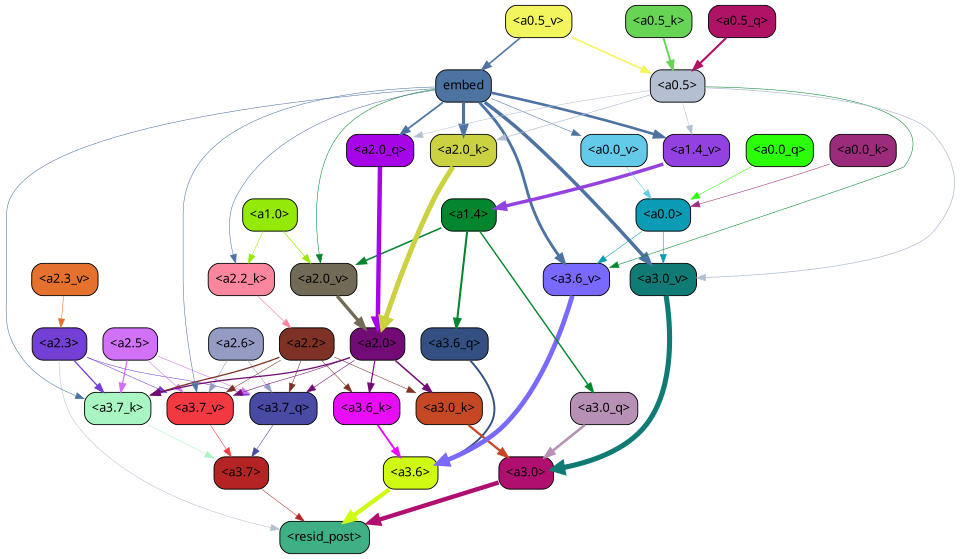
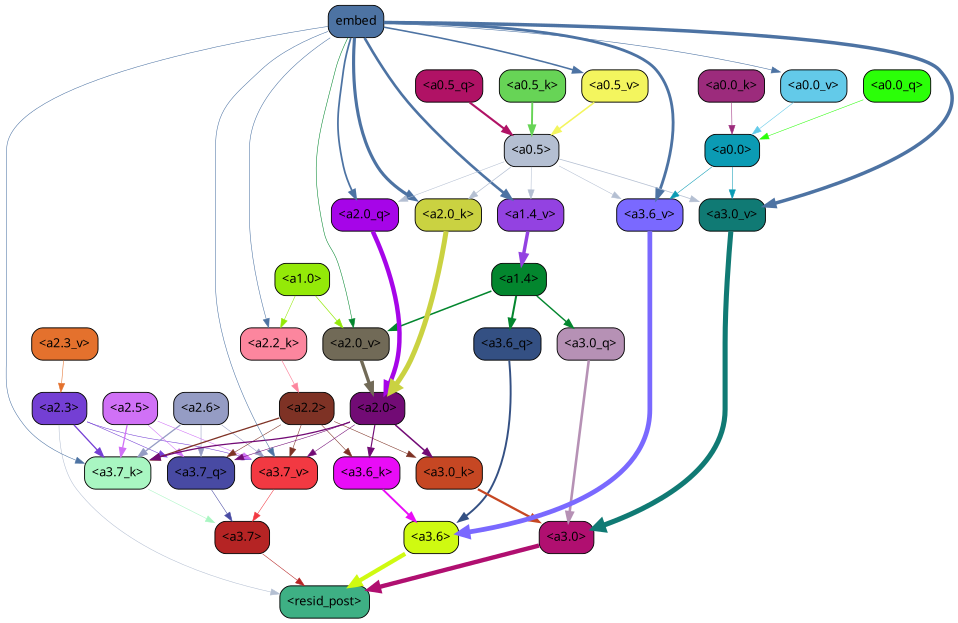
(505, 51) -> (479, 46)
(880, 176) -> (586, 180)
none -> (167, 435)
